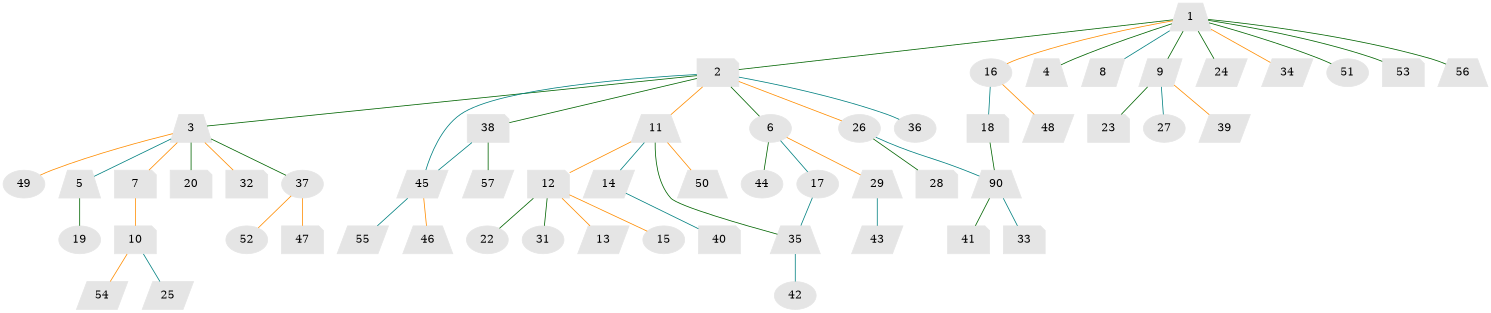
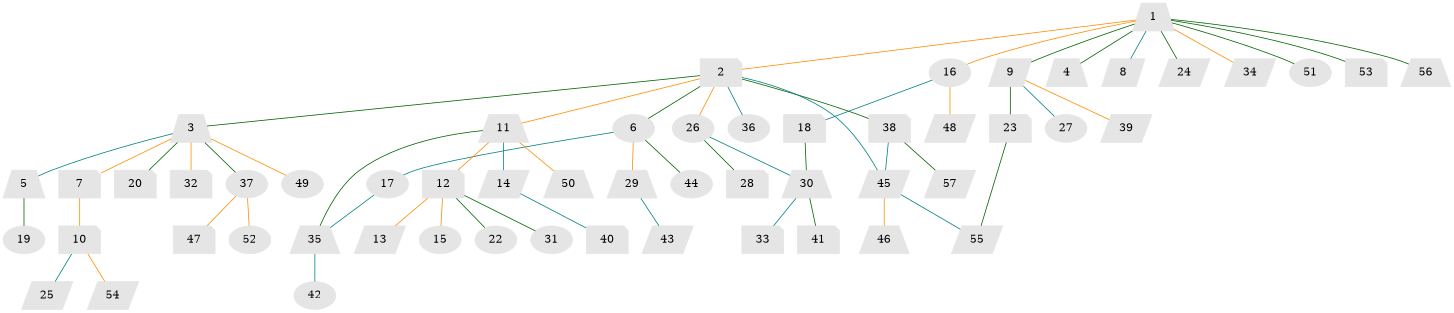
(956, 45) -> (939, 45)
none -> (994, 184)
(996, 184) -> (807, 184)
